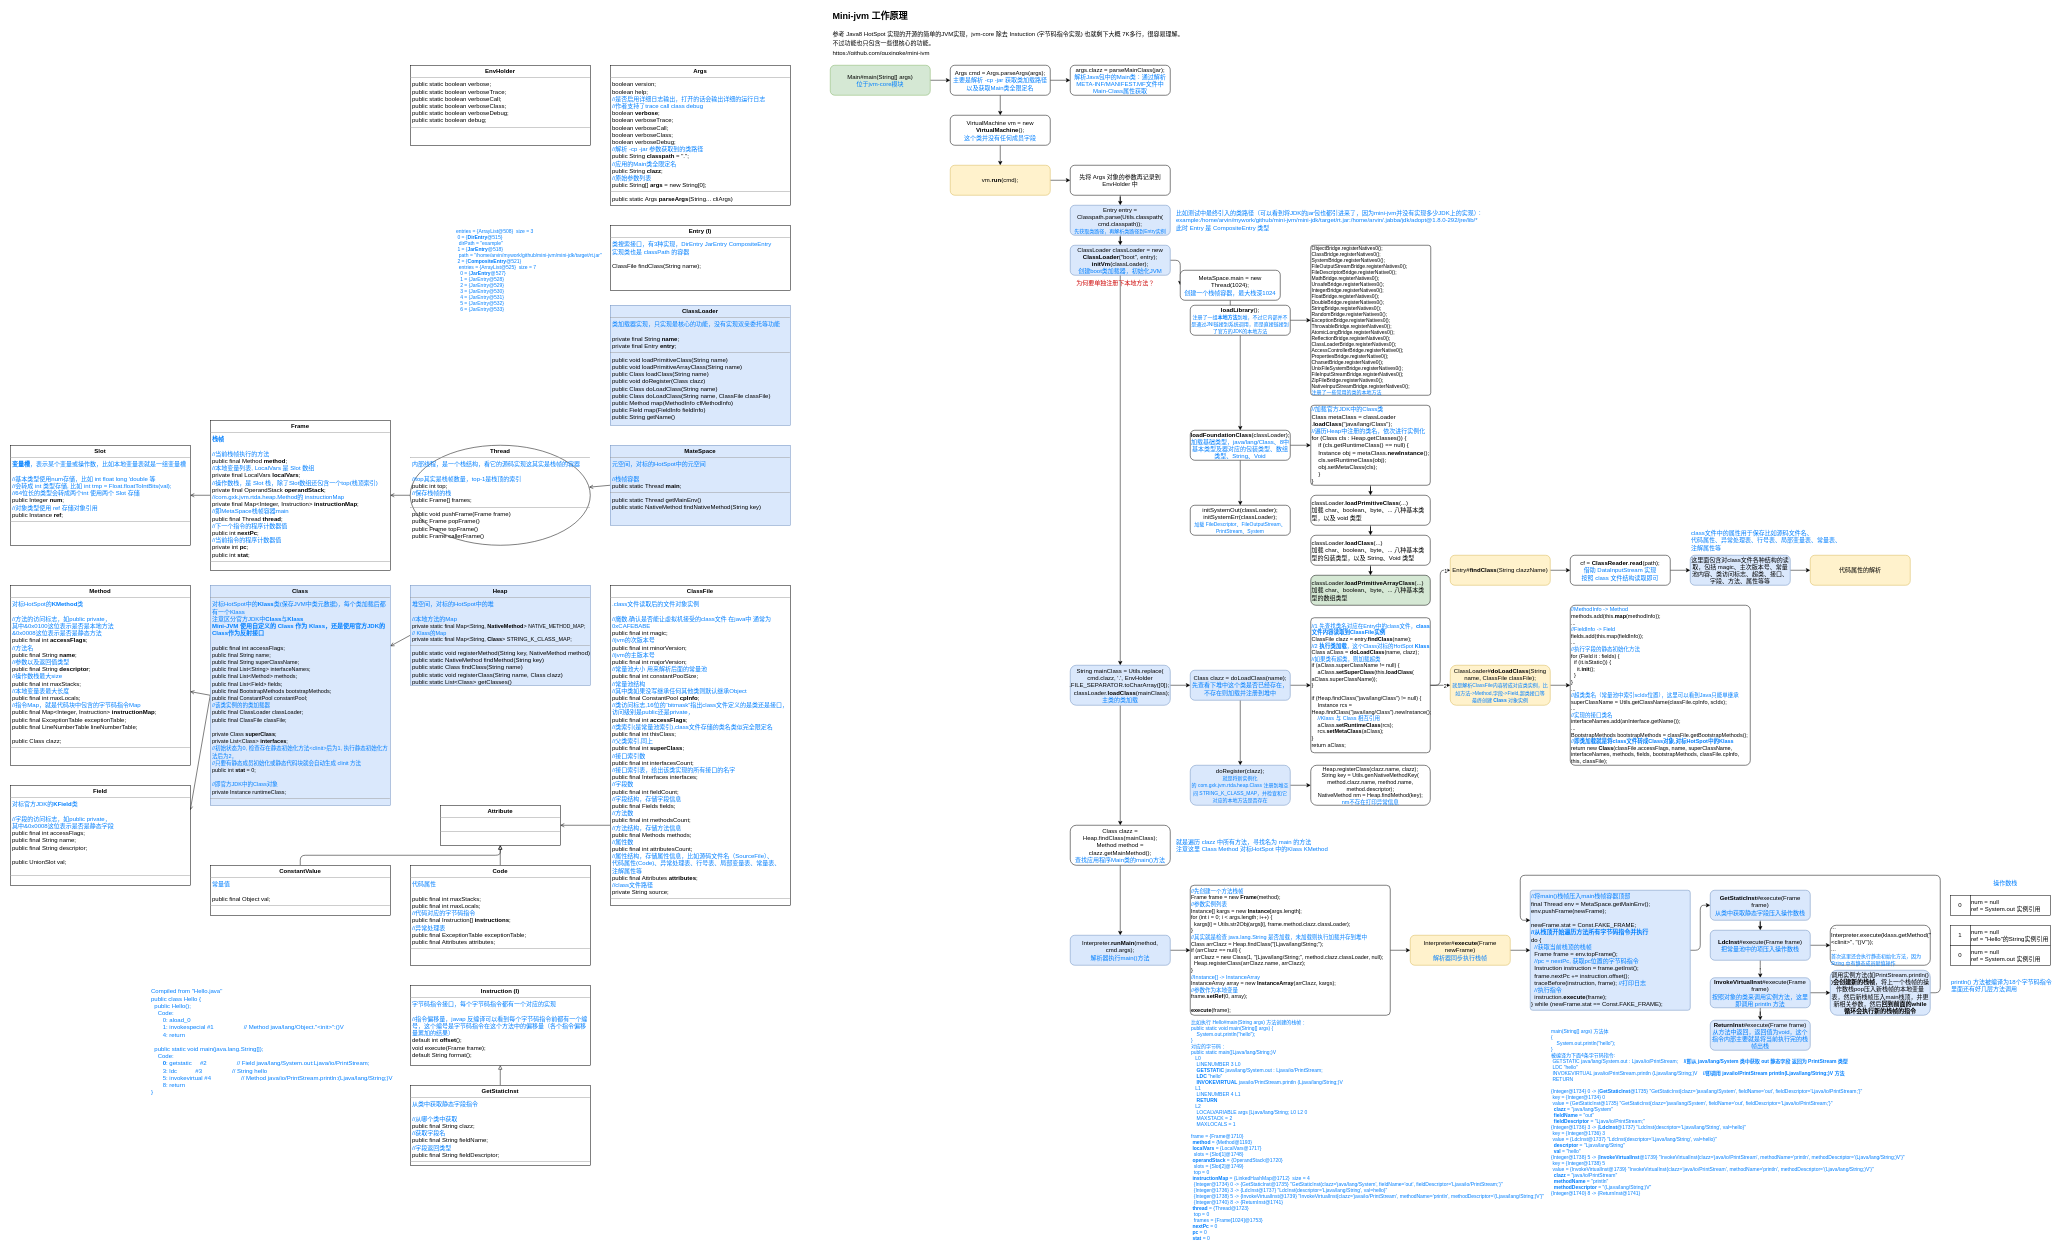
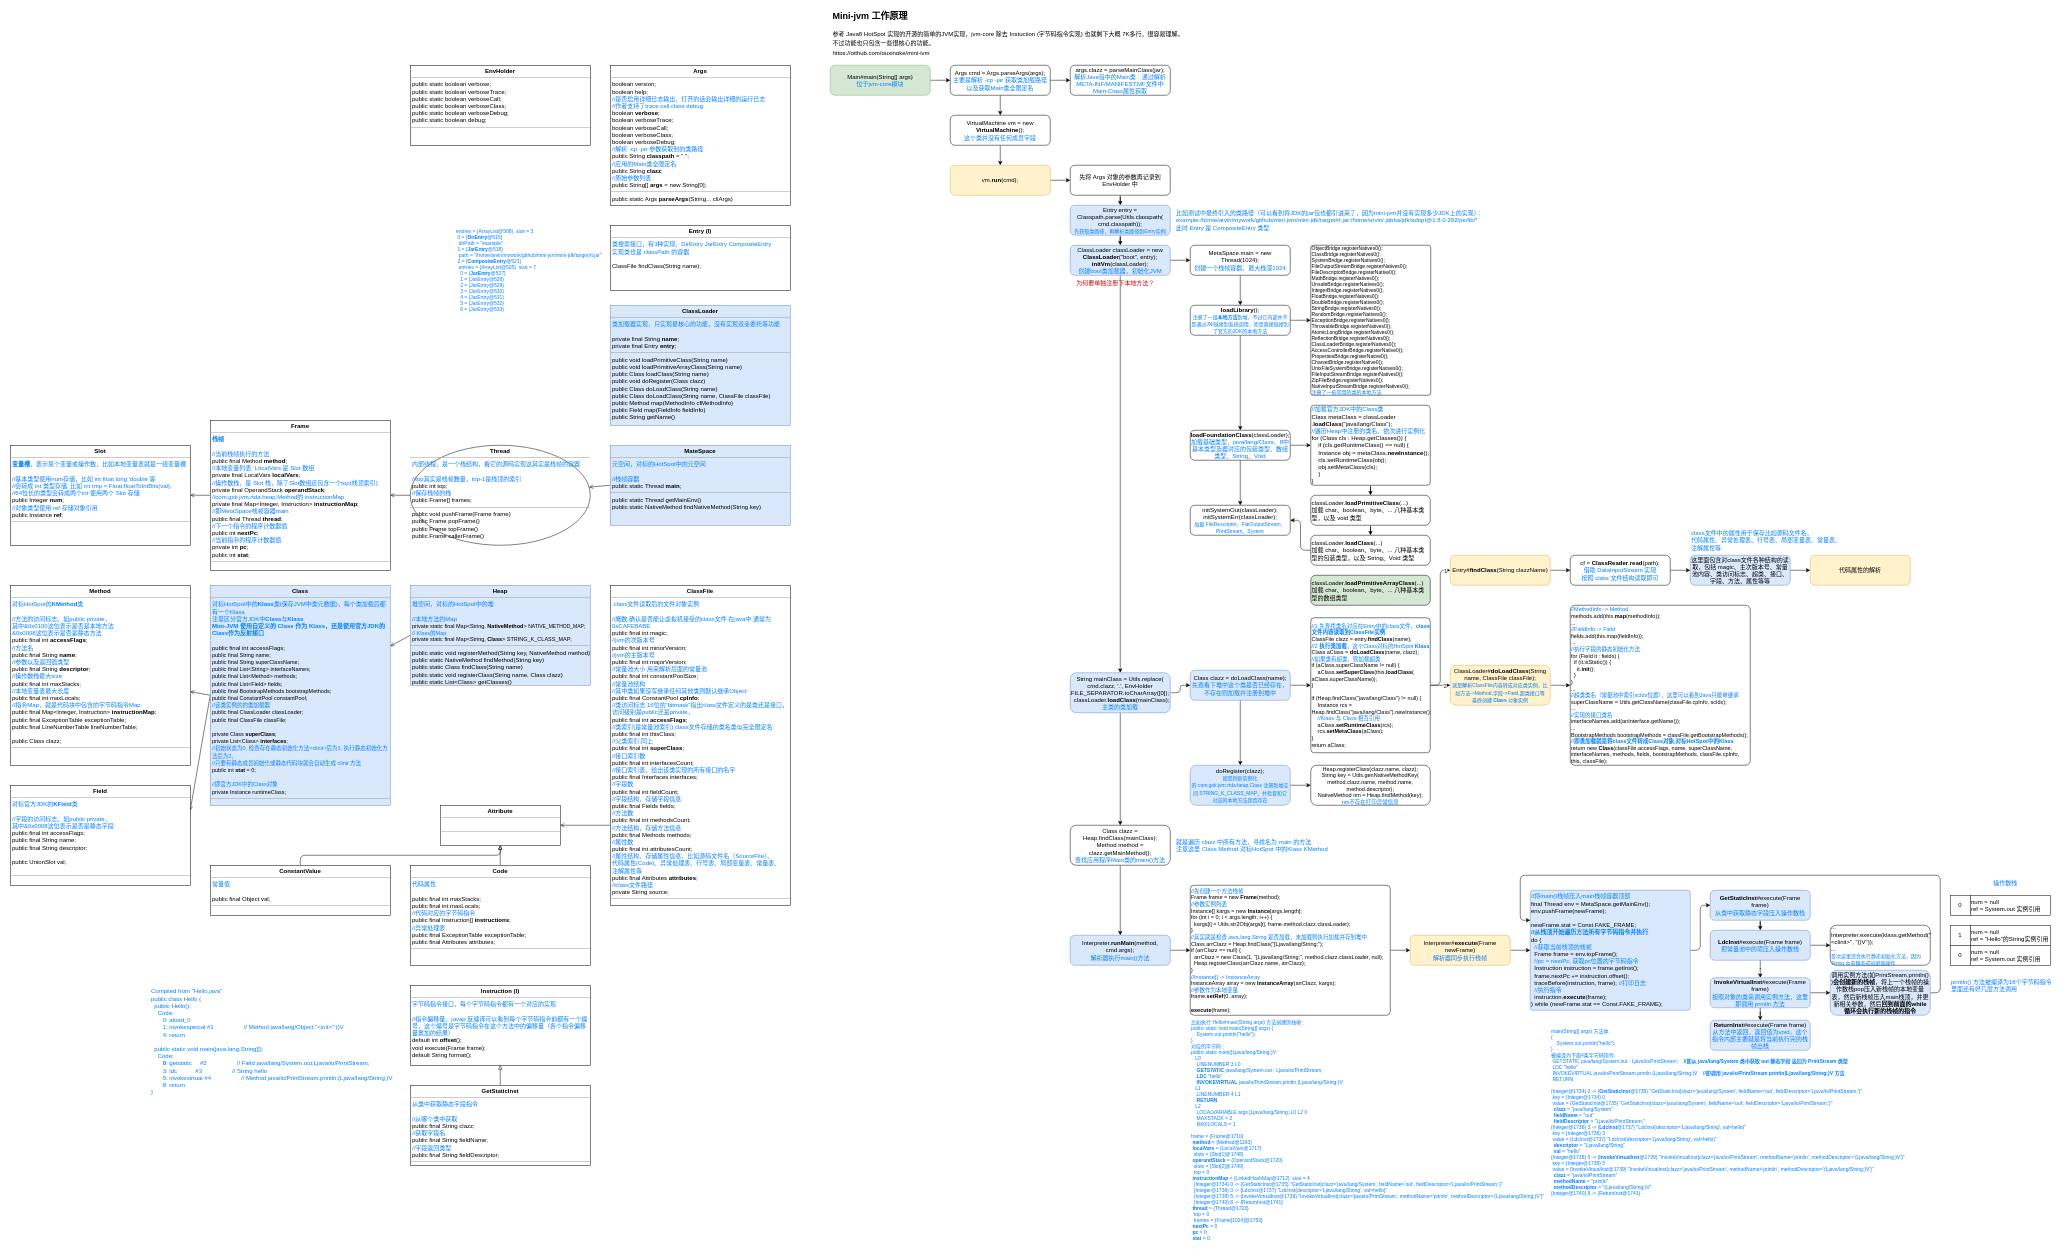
(1230, 285) -> (1240, 260)
(1371, 570) -> (1301, 548)
(1120, 685) -> (1120, 693)
